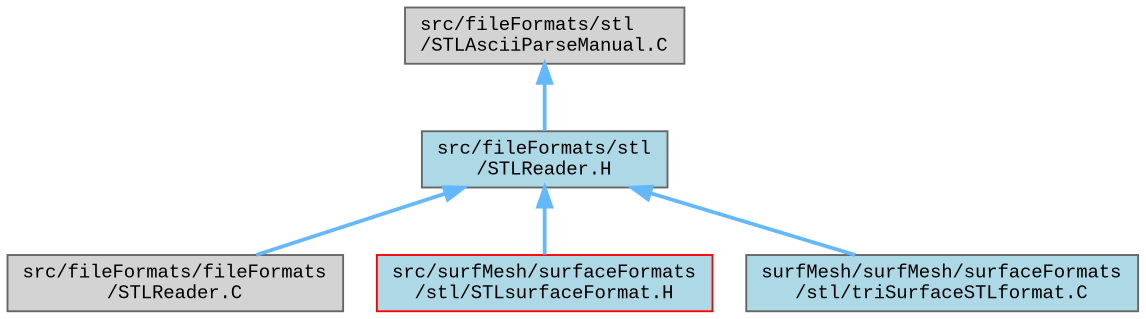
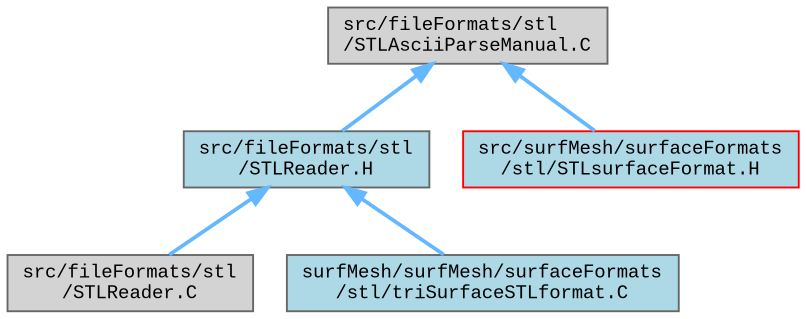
(545, 231) -> (557, 103)
(175, 283) -> (130, 283)
